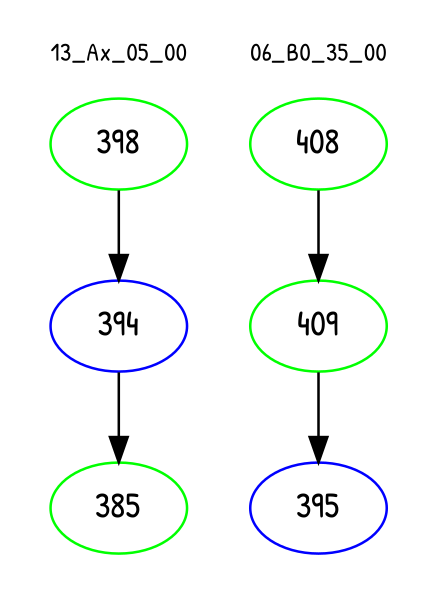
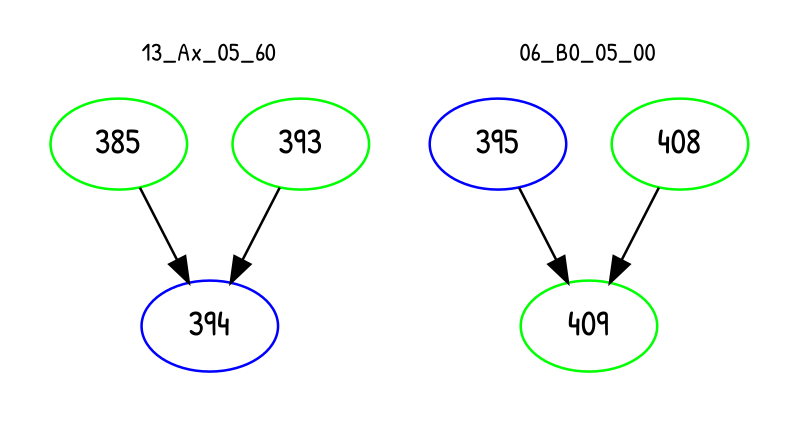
(120, 54) -> (210, 54)
(320, 54) -> (589, 54)
(119, 144) -> (301, 144)
(119, 405) -> (158, 224)
(318, 405) -> (538, 224)
